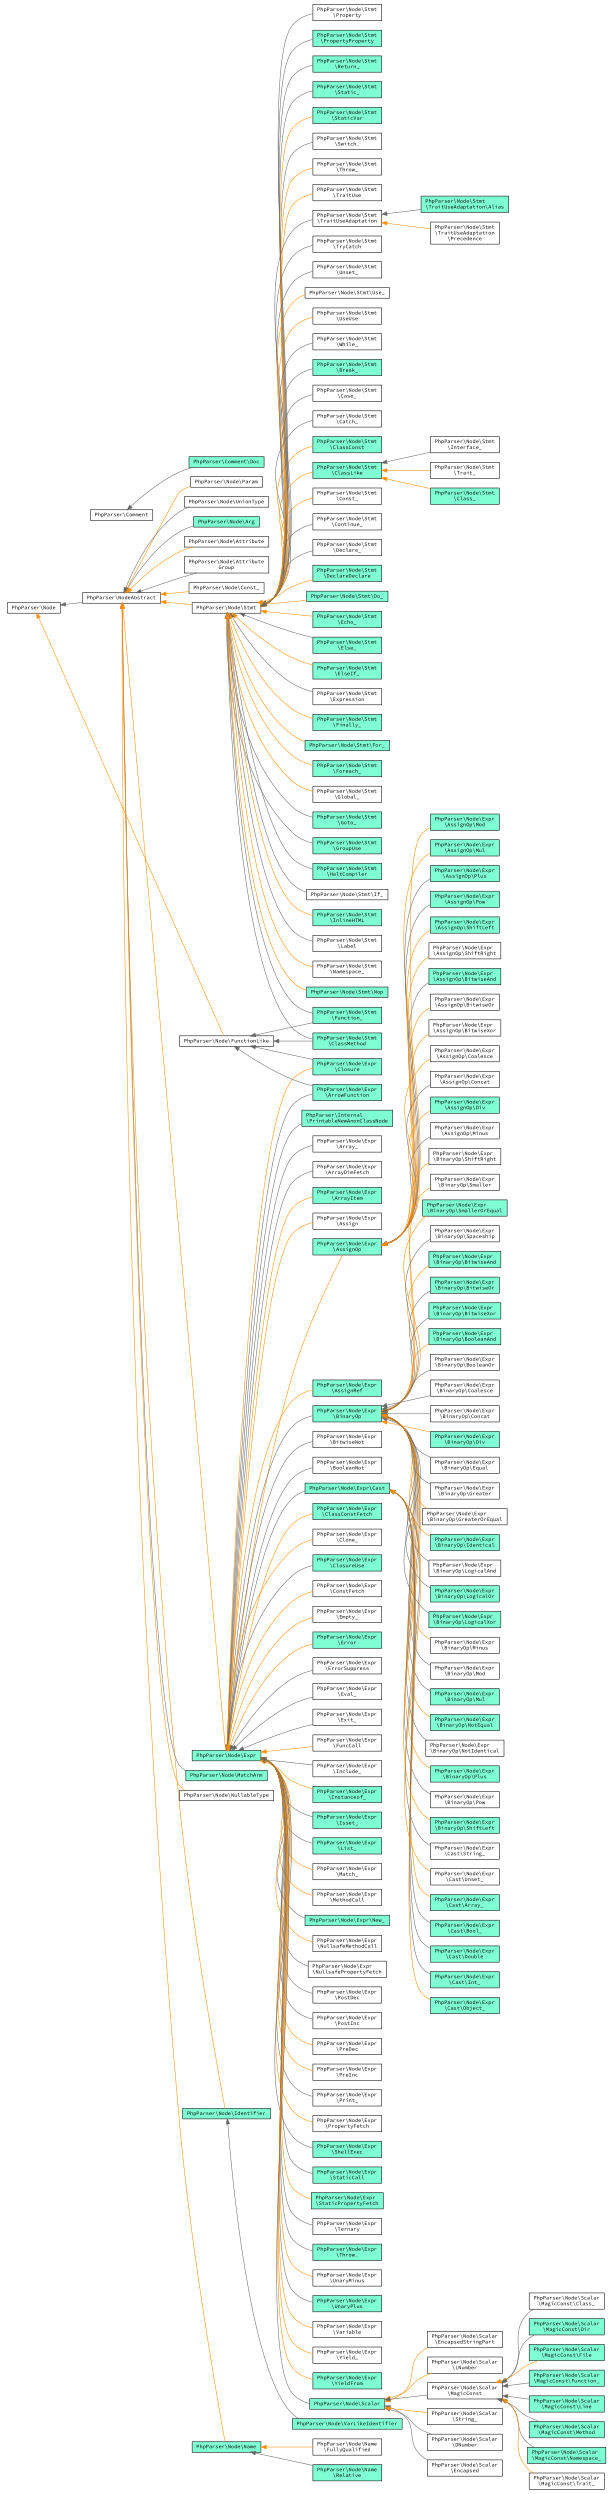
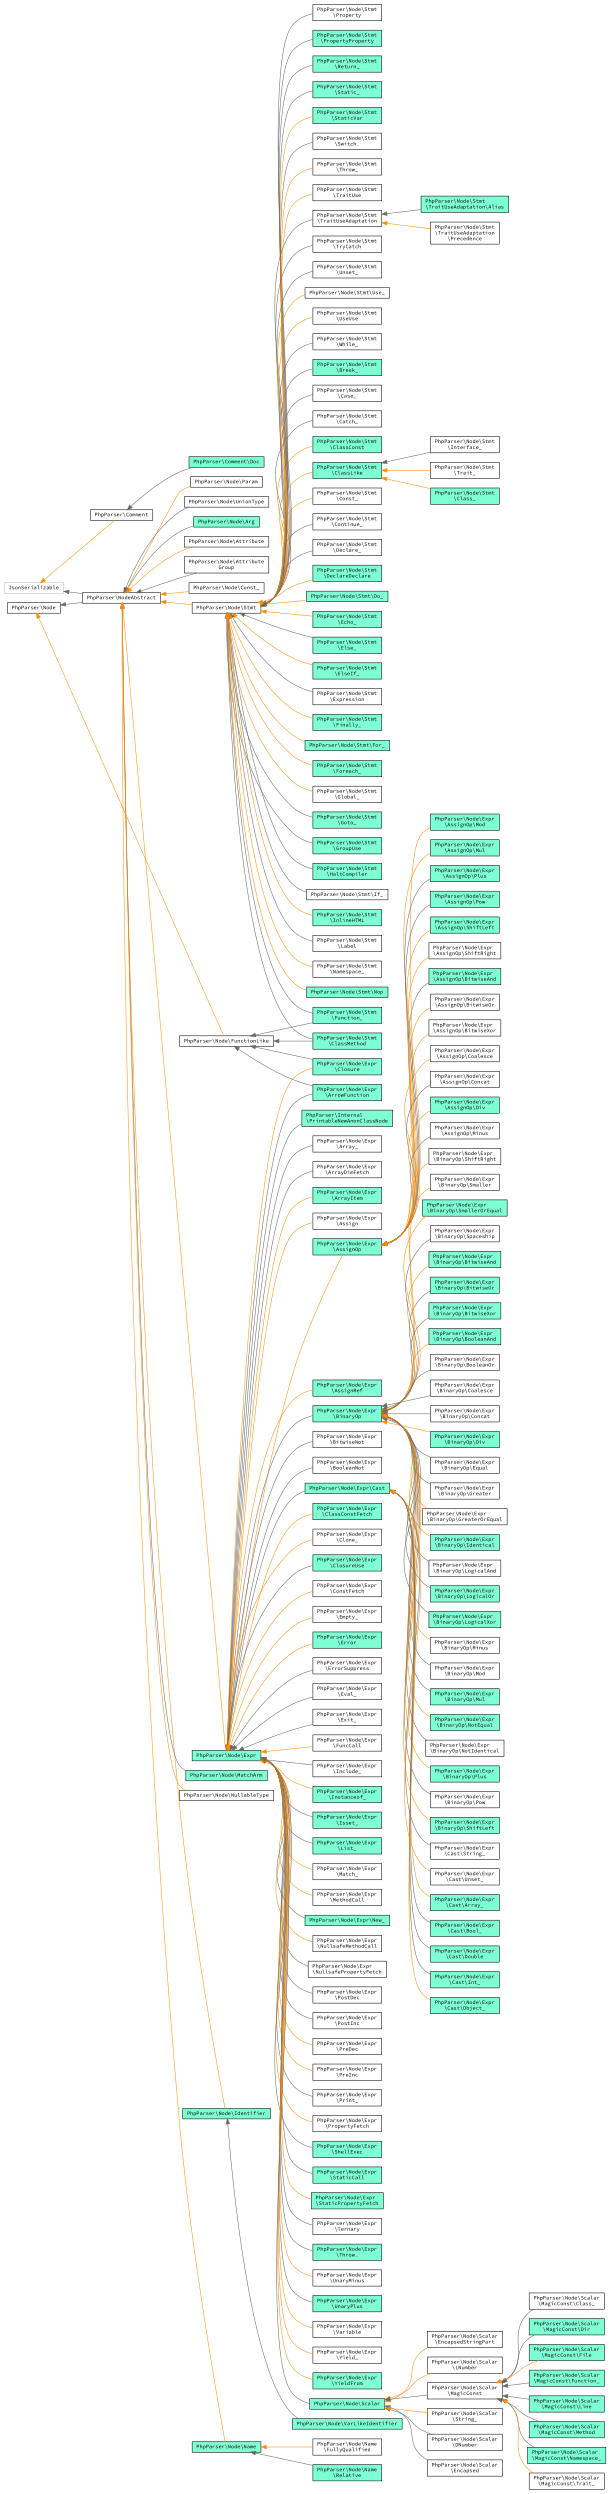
none -> (34, 588)
